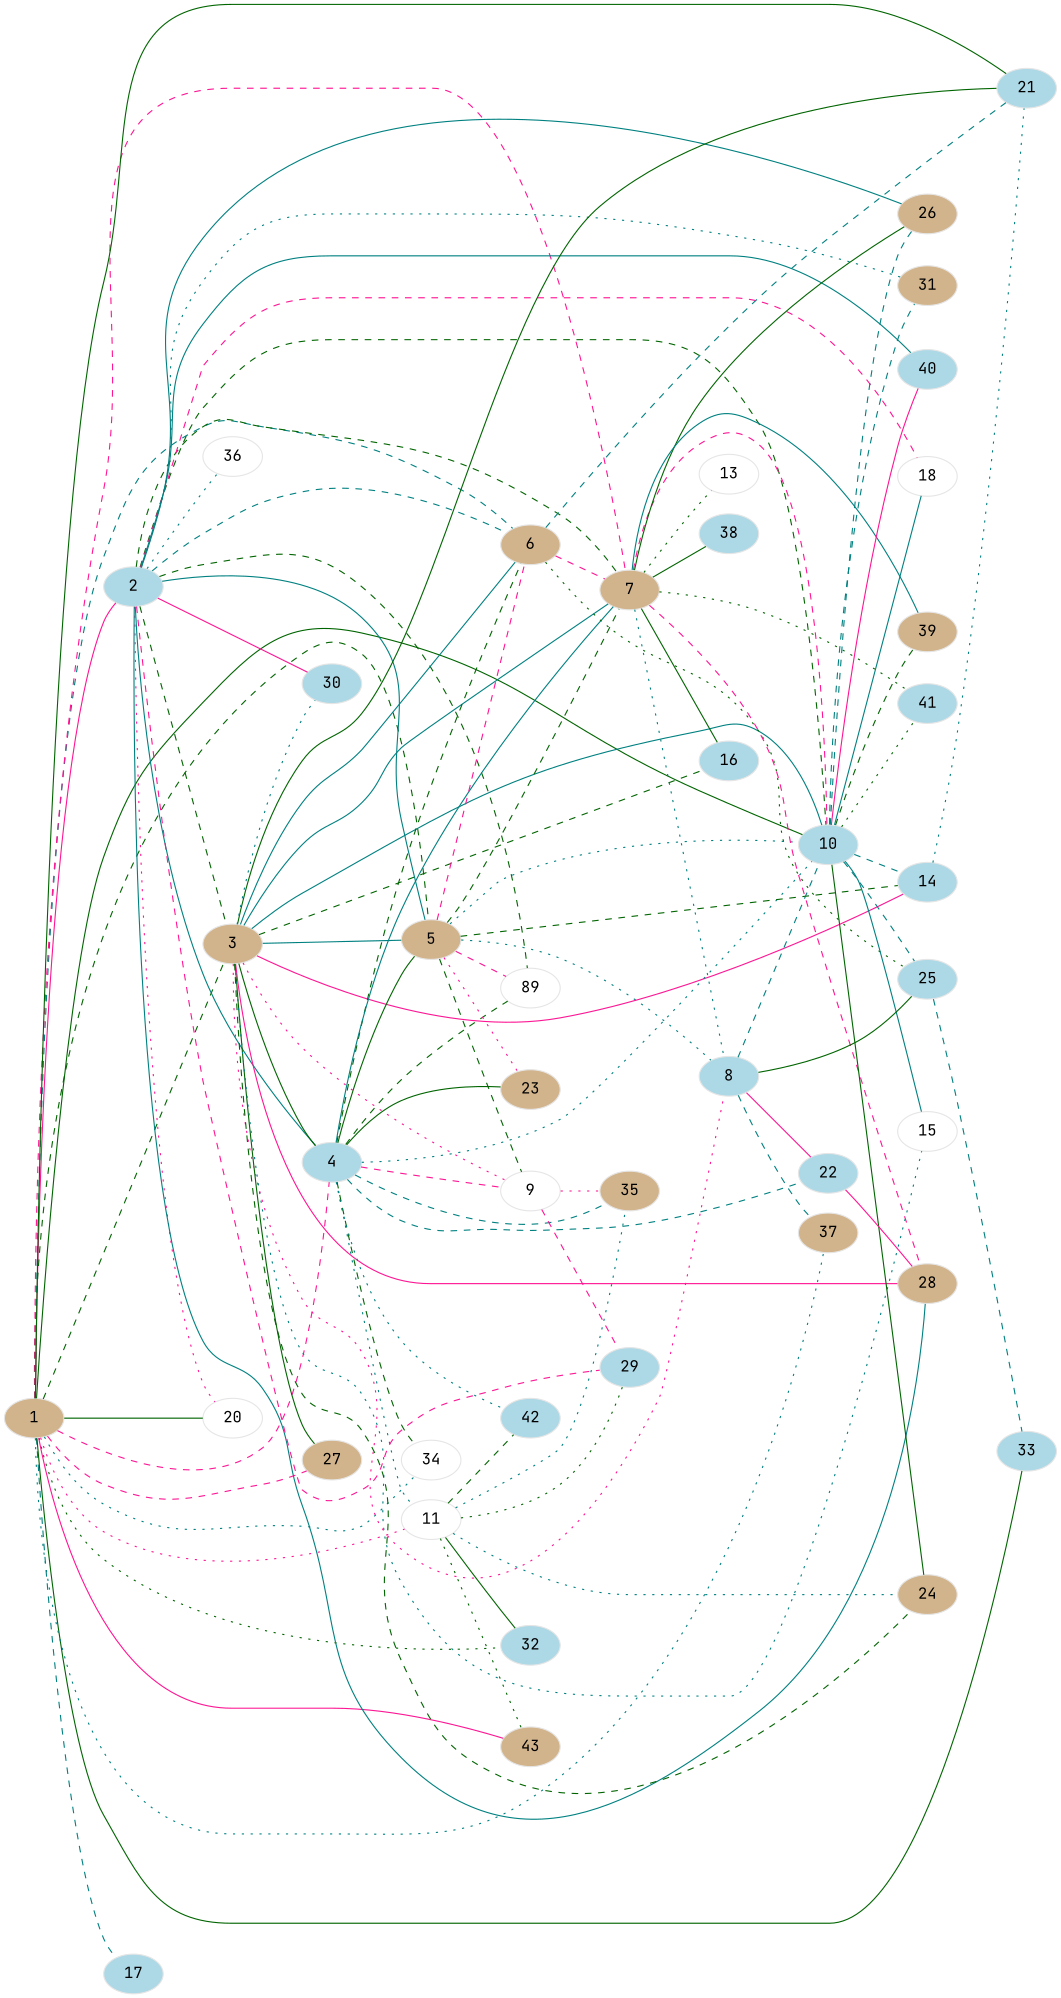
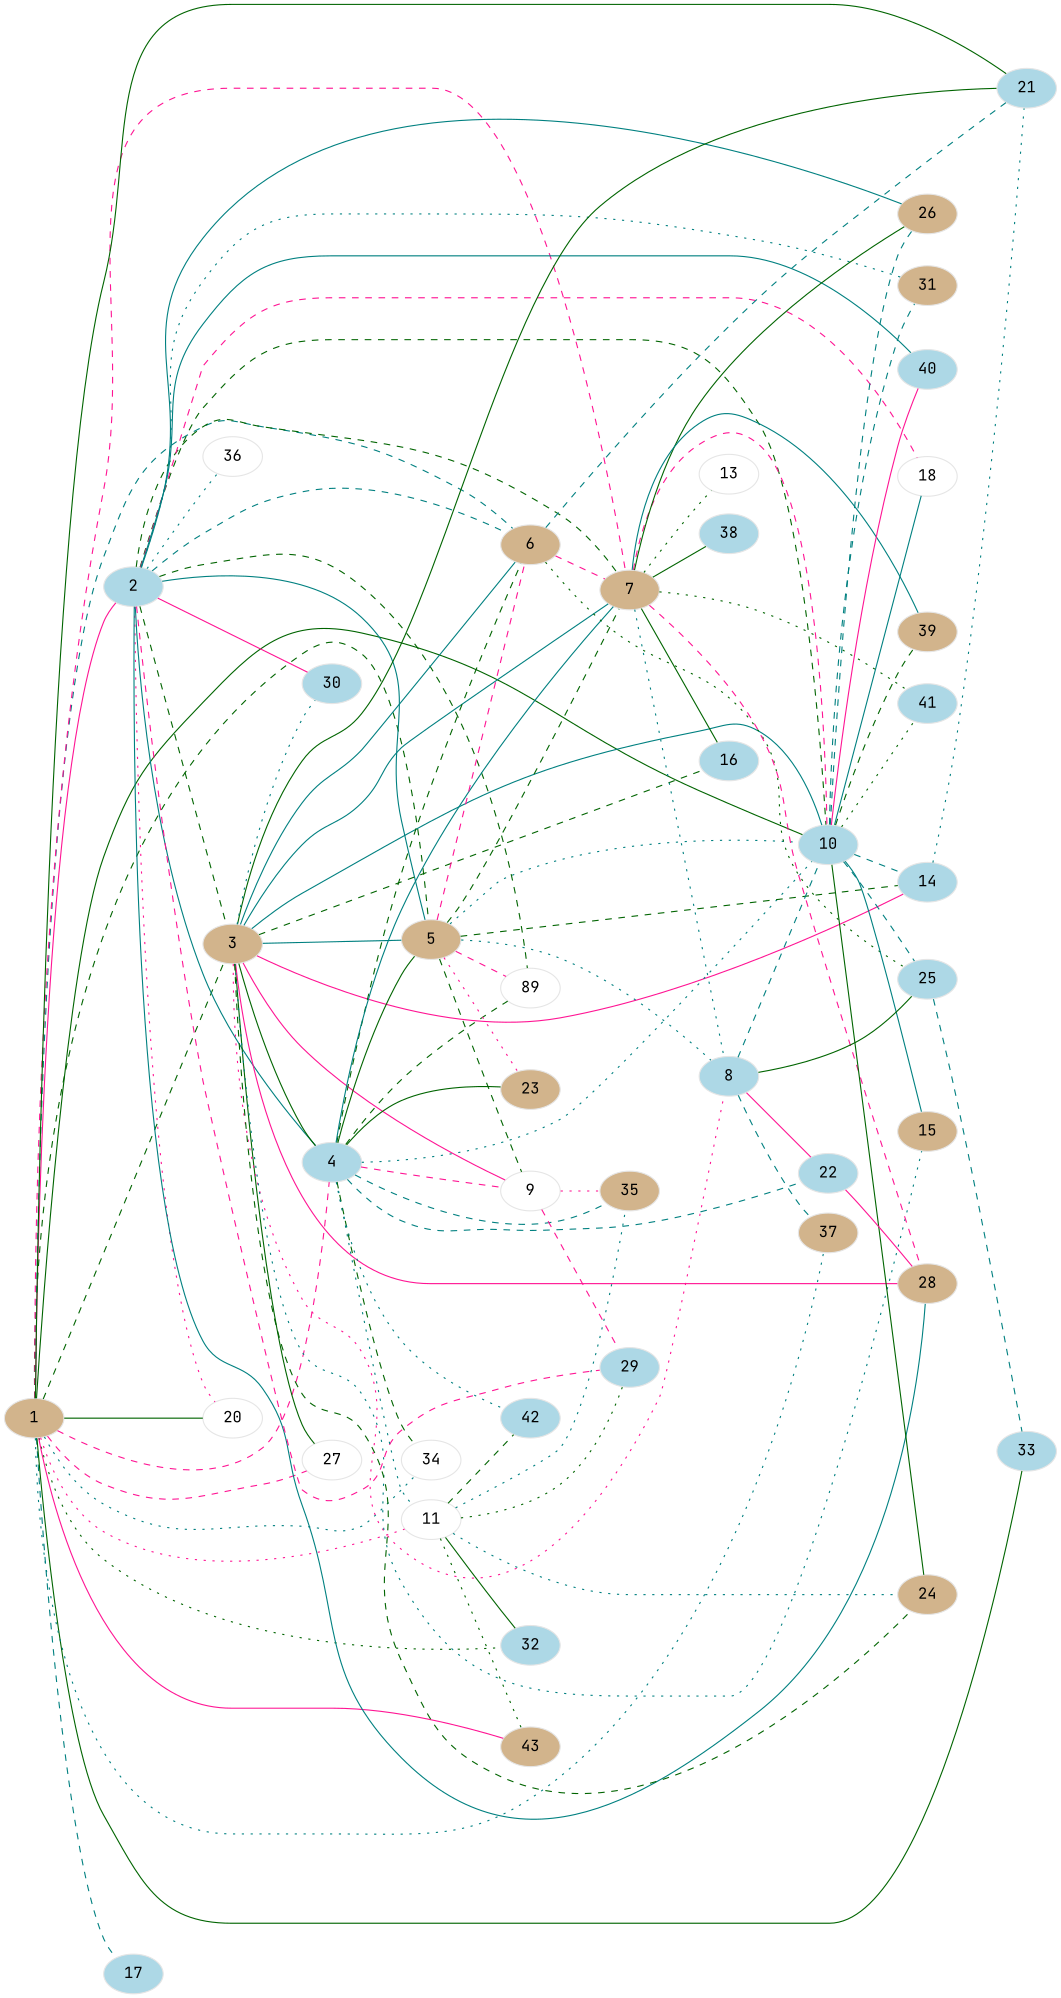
(363, 1097) -> (363, 1097)
(927, 1131) -> (927, 1131)
(332, 1460) -> (332, 1460)
